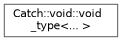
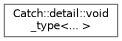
(61, 21) -> (61, 21)
